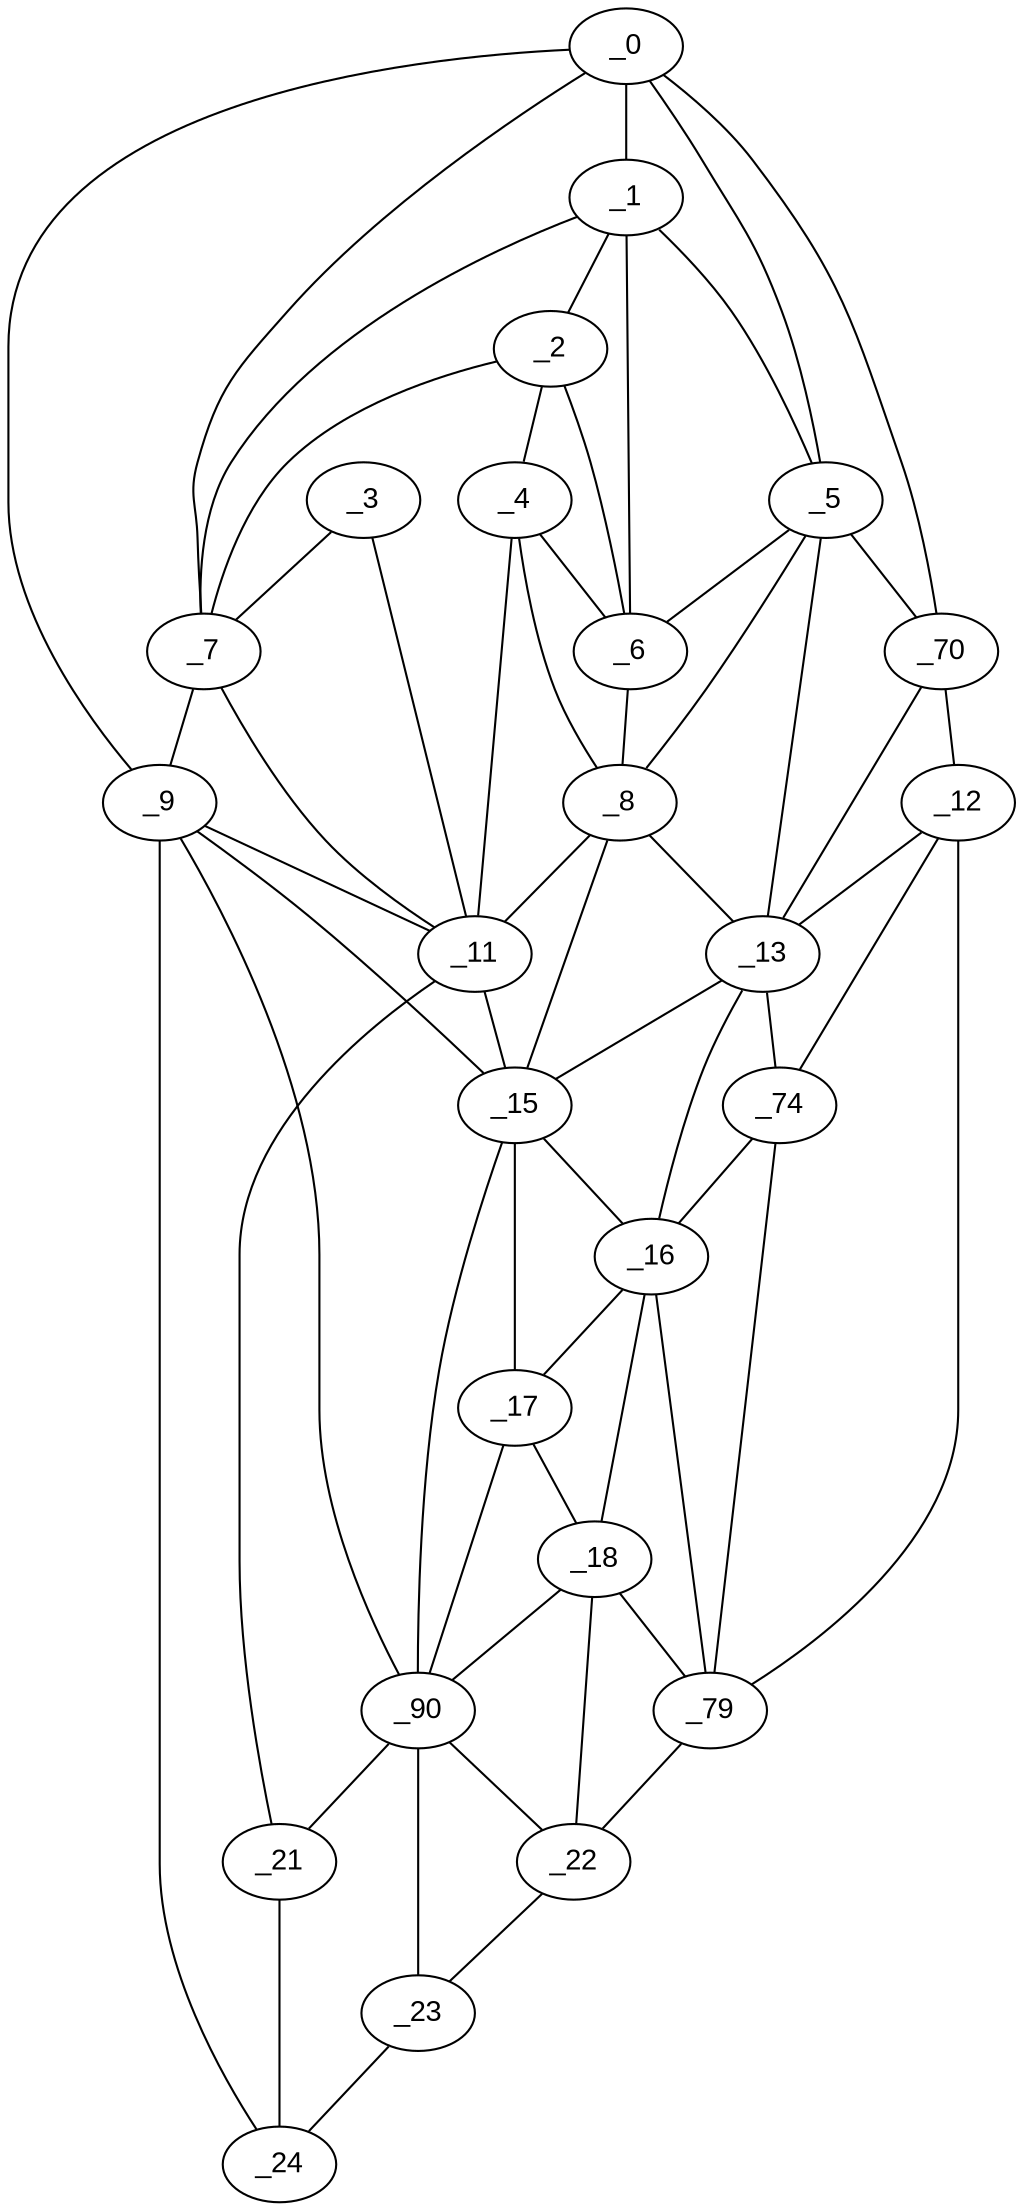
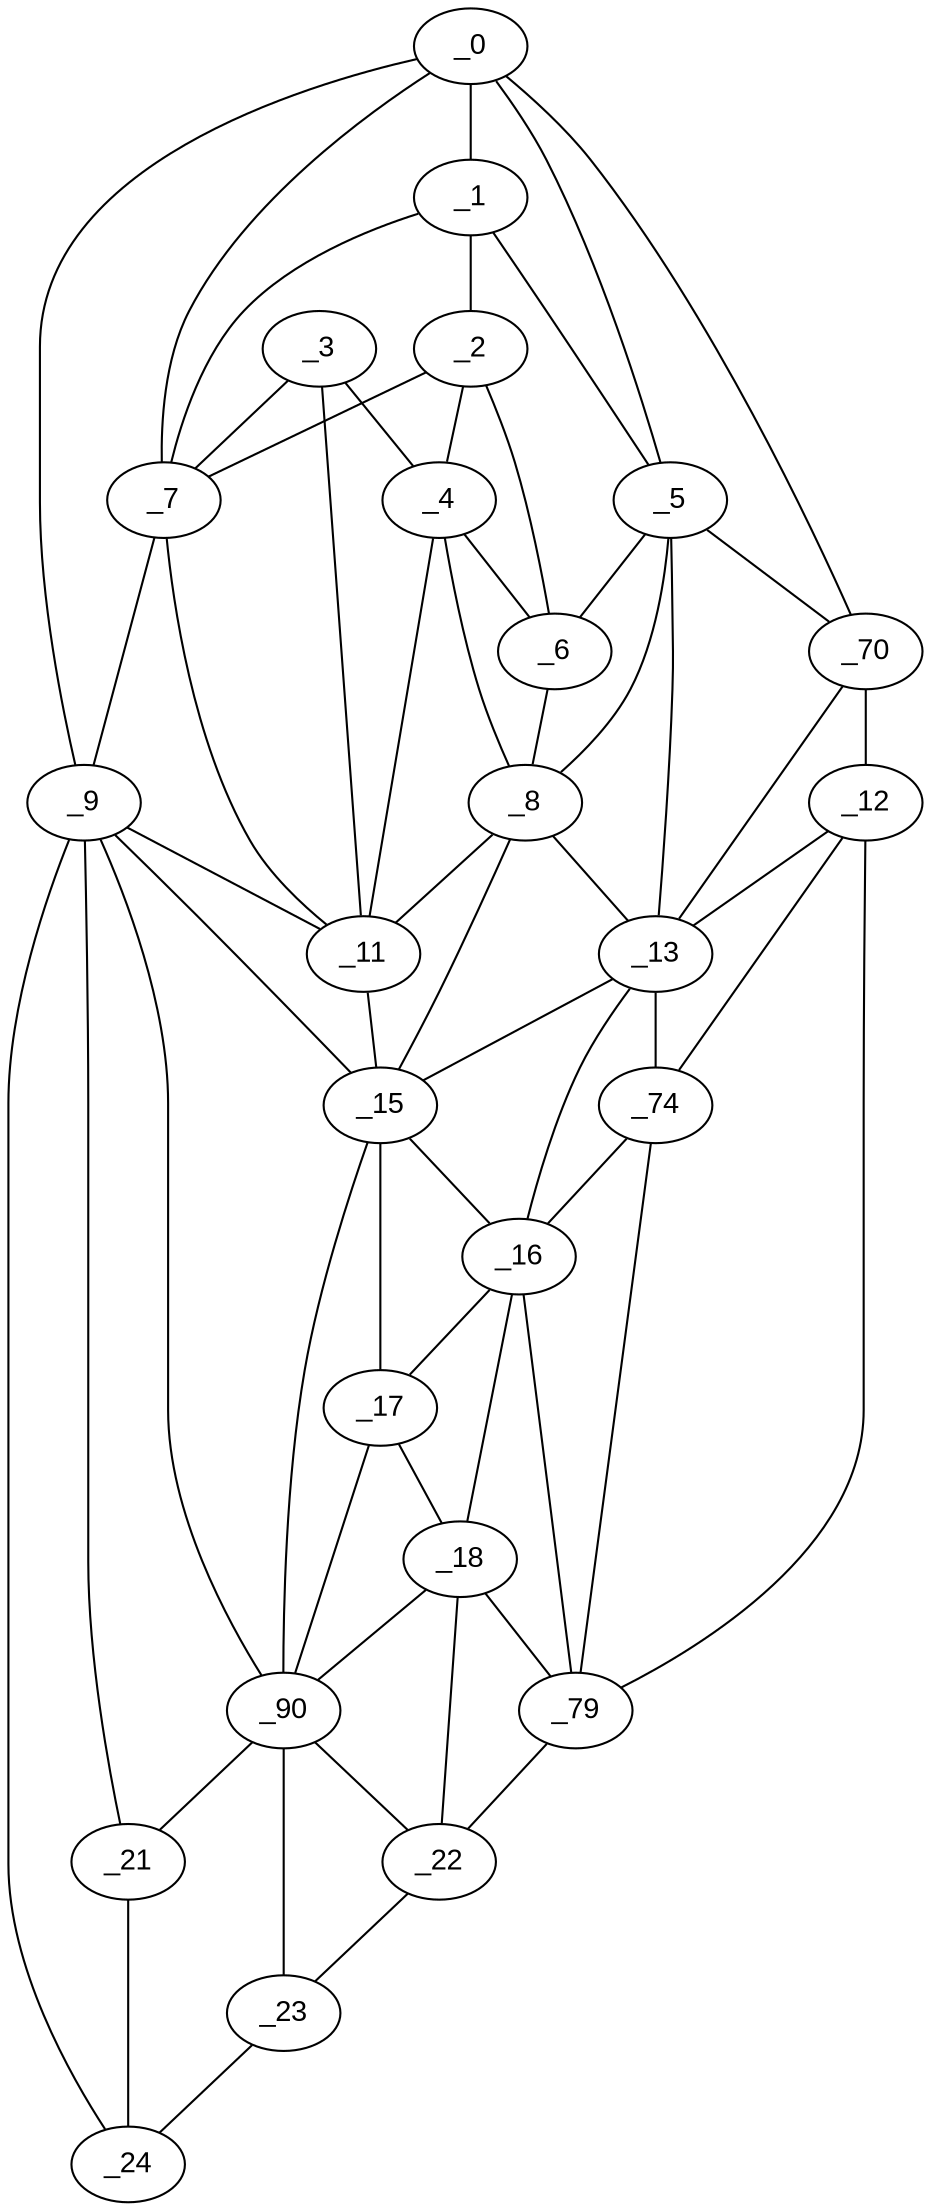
(628, 424) -> none
none -> (379, 425)
(240, 1366) -> (88, 1334)
